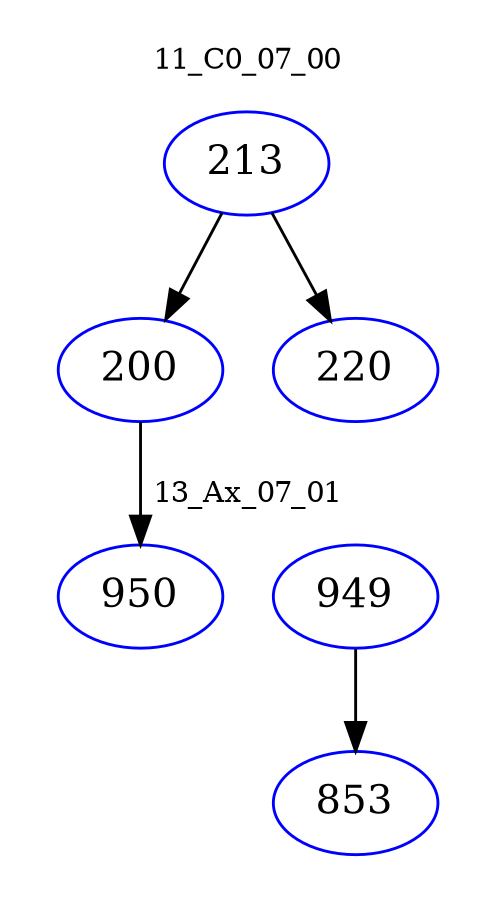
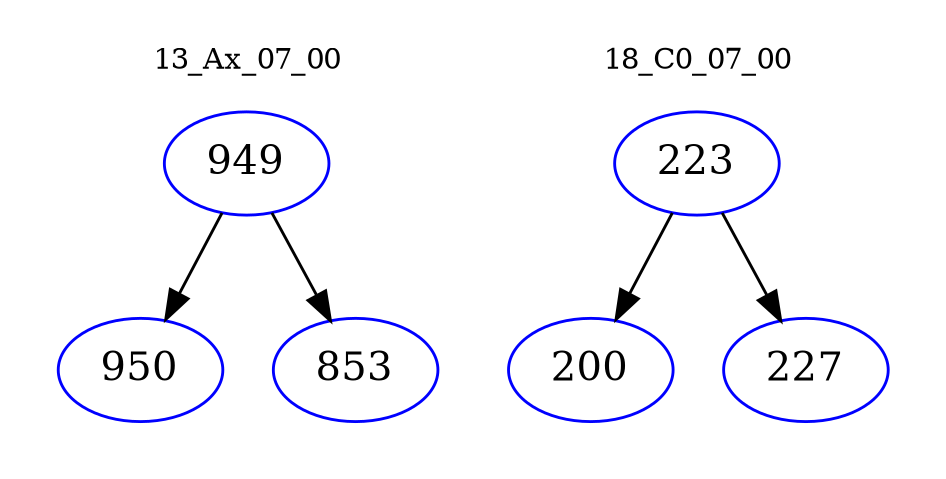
(248, 62) -> (698, 62)
(247, 163) -> (697, 163)
(356, 370) -> (806, 370)
(141, 485) -> (201, 253)
(248, 495) -> (248, 62)
